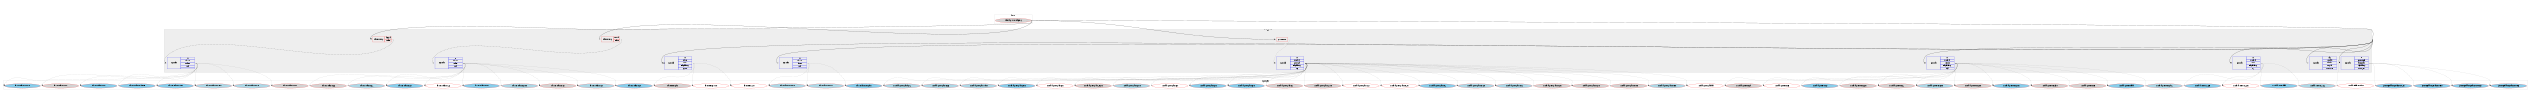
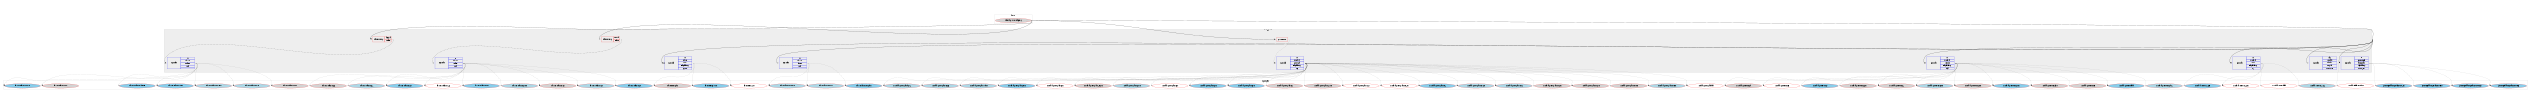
(99, 86) -> none
(711, 86) -> (711, 86)
(2279, 86) -> (2279, 86)
